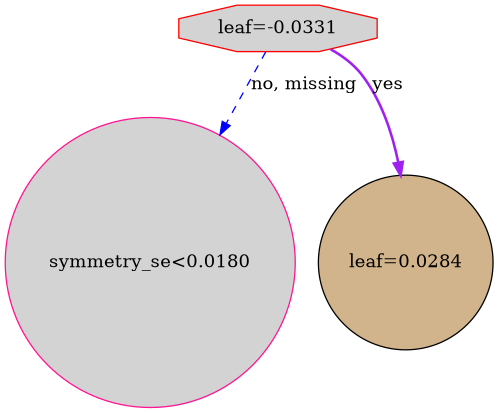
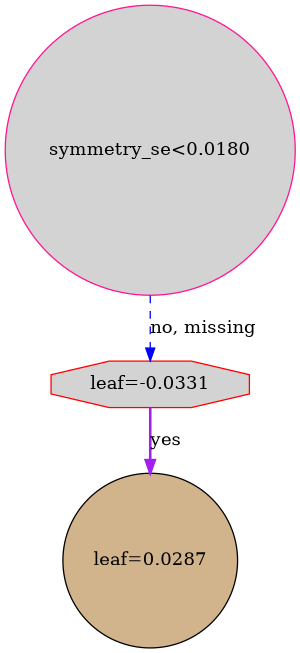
(246, 88) -> (150, 322)
(406, 262) -> (150, 561)
